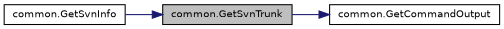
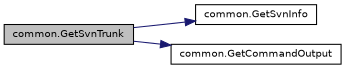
(139, 15) -> (159, 25)
